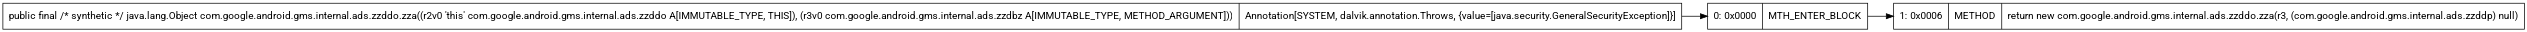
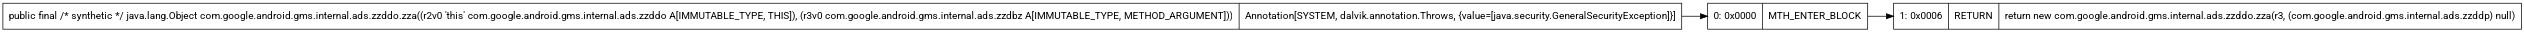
(1975, 16) -> (1974, 16)
